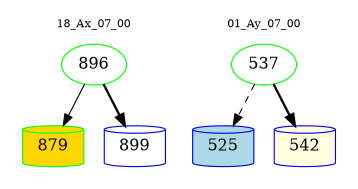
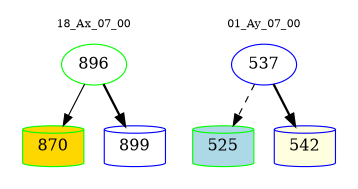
(264, 65) -> (264, 65)
(53, 146) -> (53, 146)
(223, 146) -> (223, 146)
